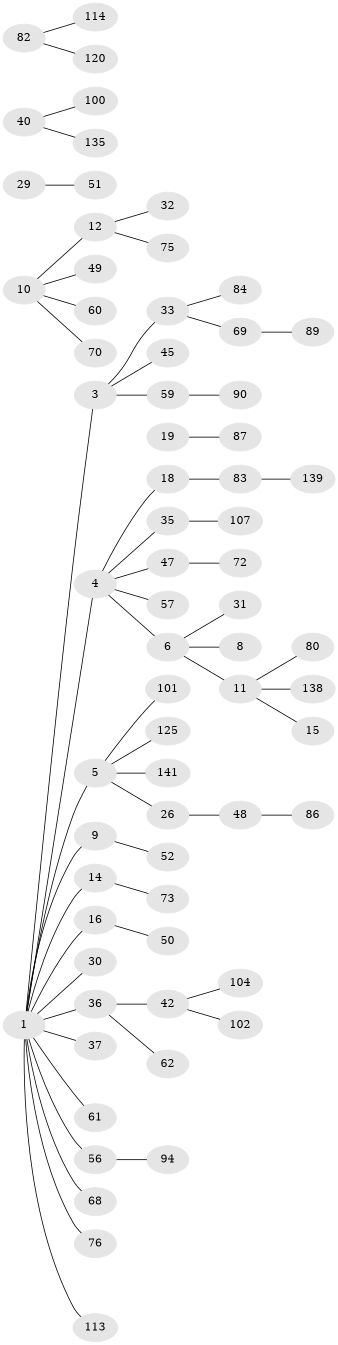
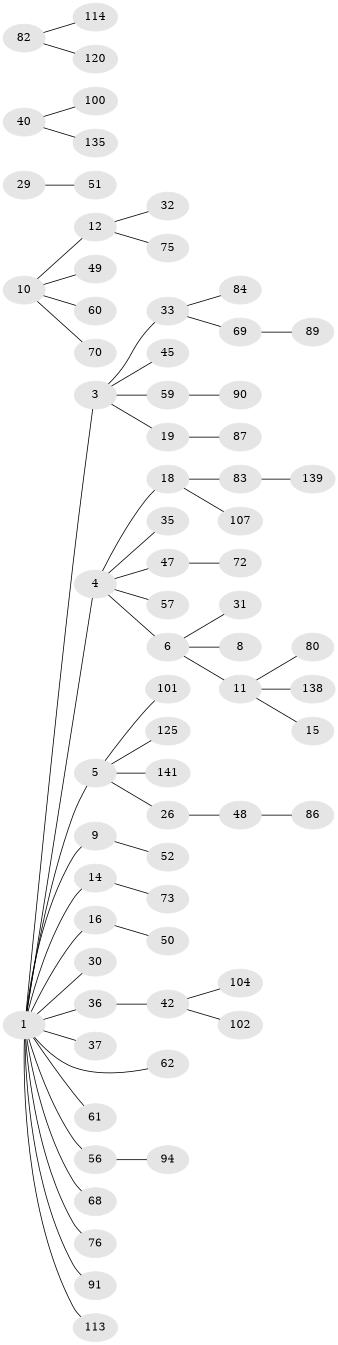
none -> (132, 416)
(203, 521) -> (204, 500)
(132, 1034) -> (86, 1071)
none -> (95, 1286)
